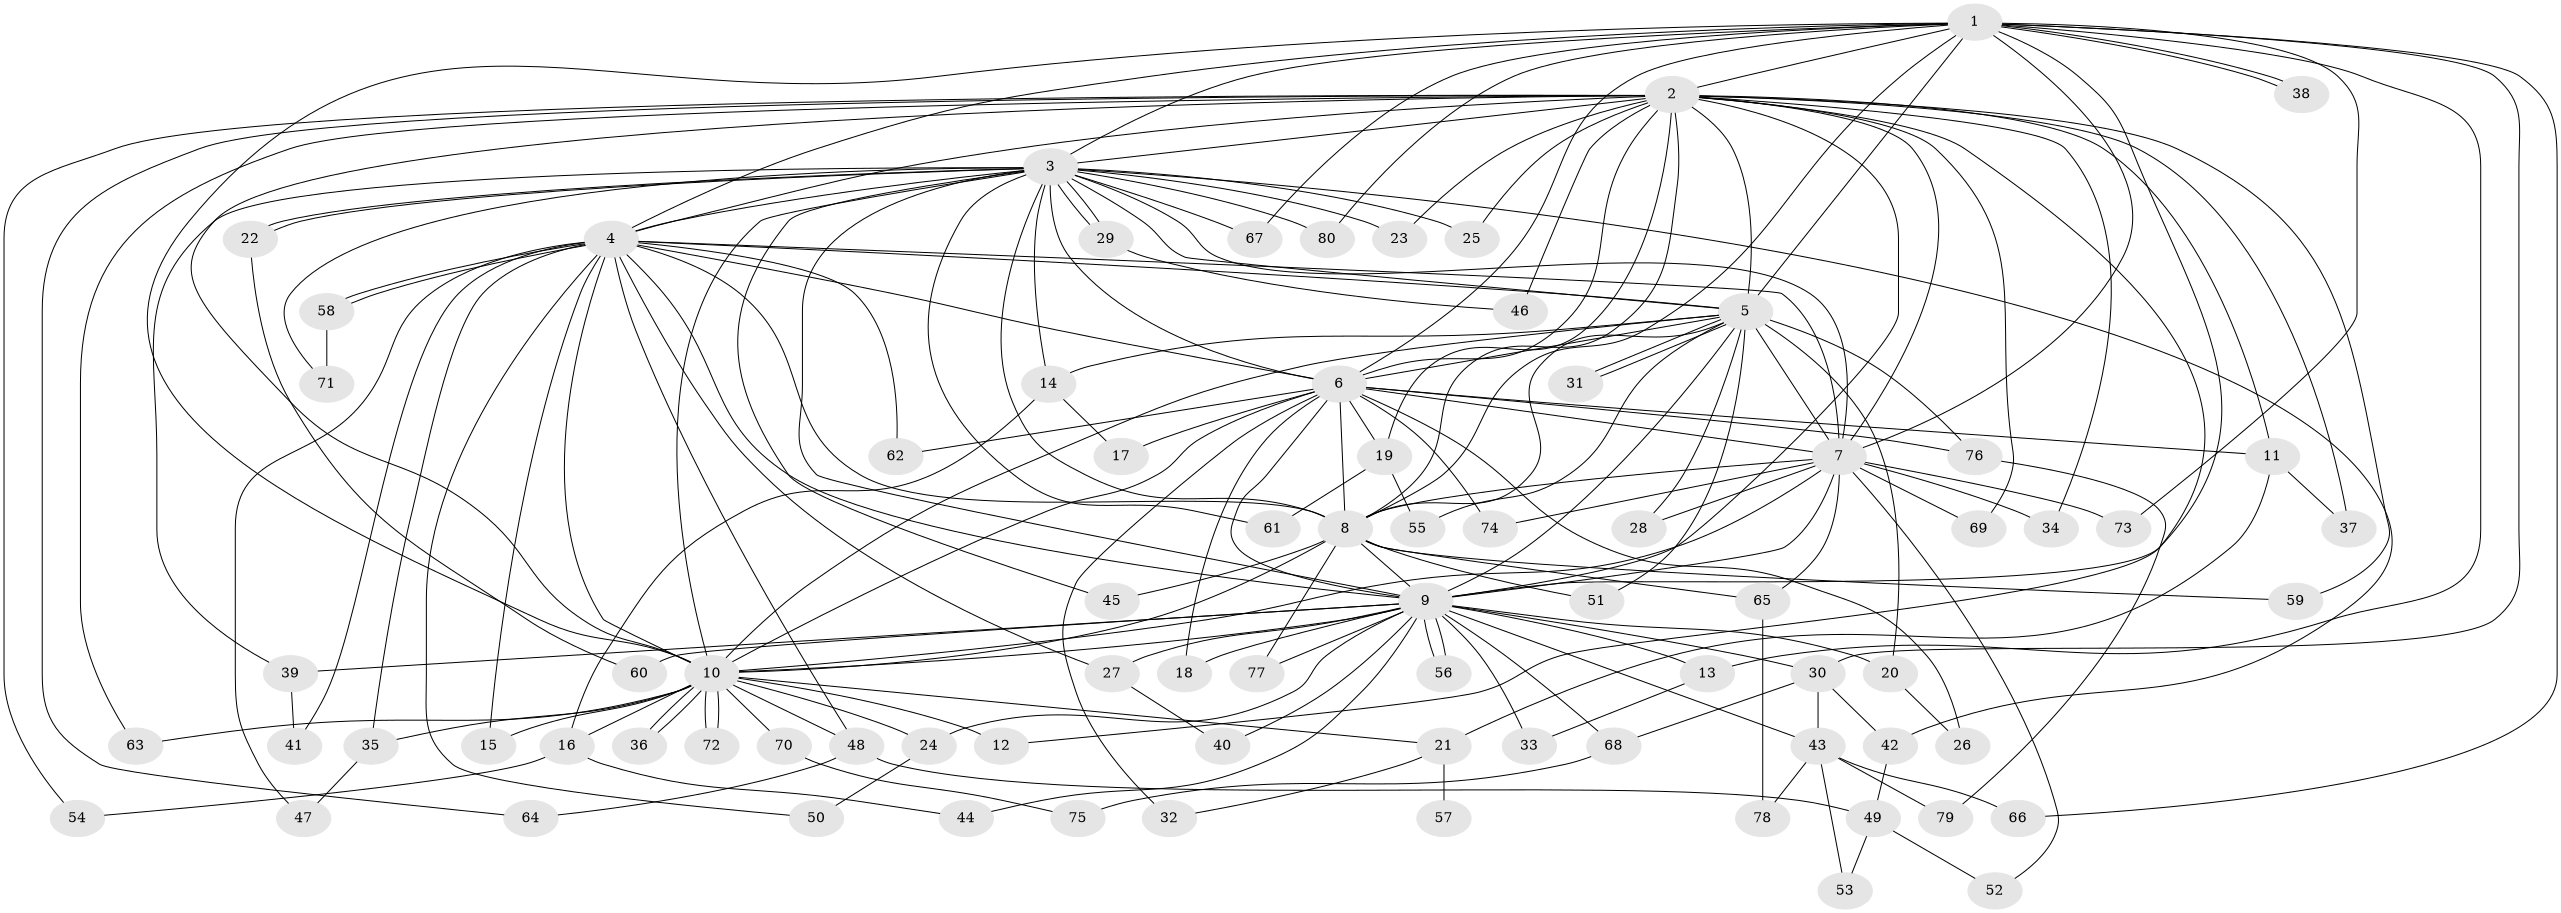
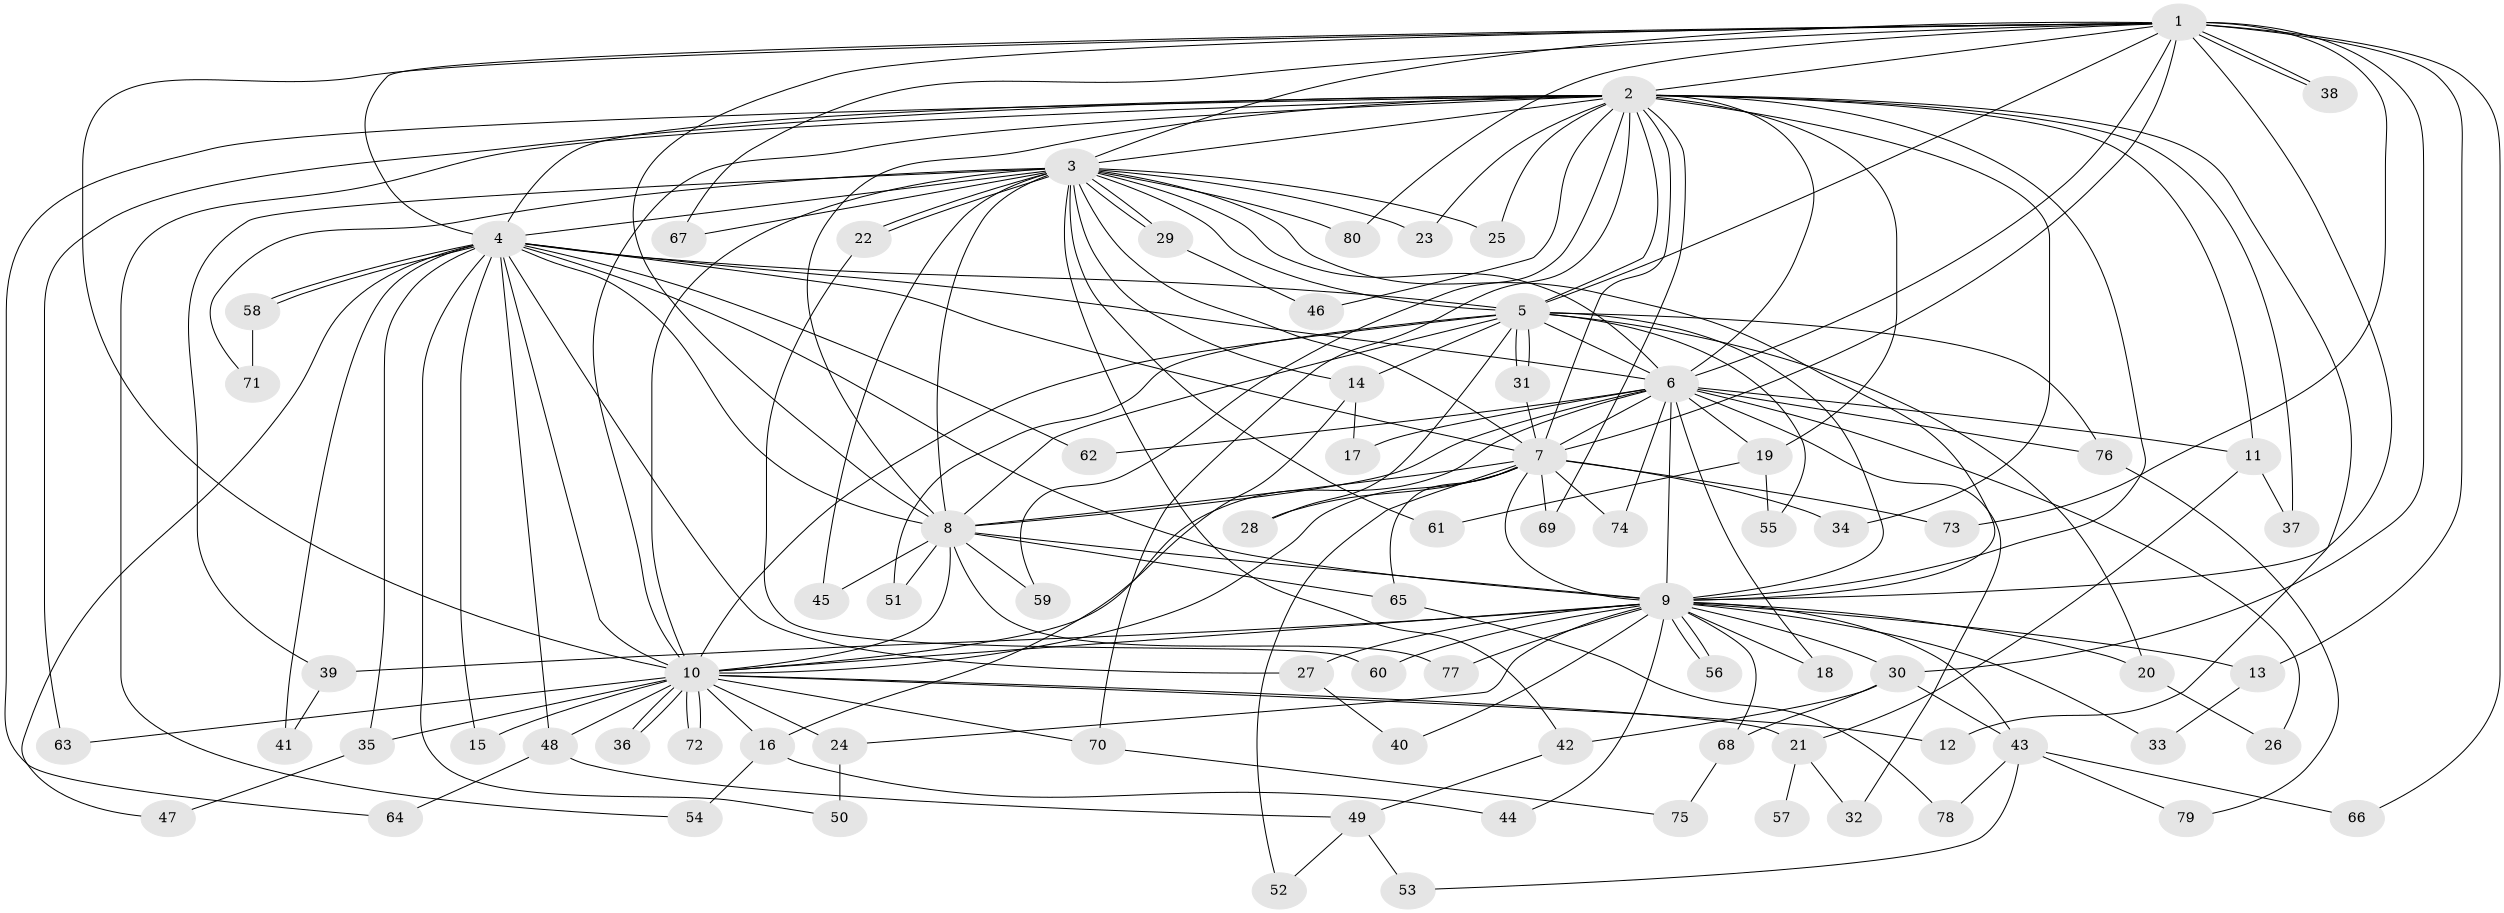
none -> (1304, 379)
(1792, 384) -> (1531, 420)
